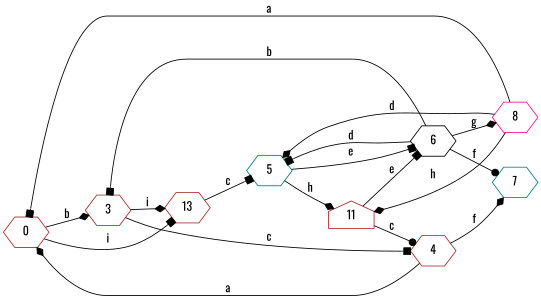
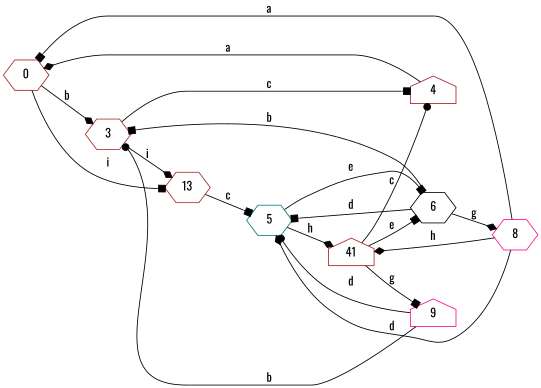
(515, 182) -> none
(351, 216) -> (351, 253)
(433, 251) -> (433, 91)
none -> (433, 314)
